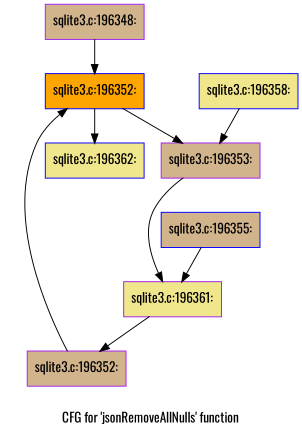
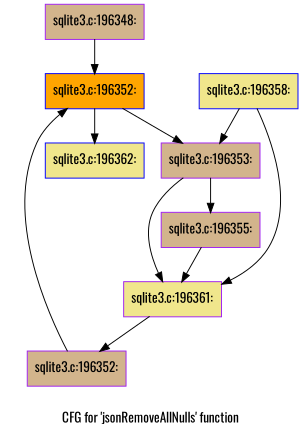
none -> (211, 191)
none -> (280, 203)
(211, 230) -> (211, 230)
